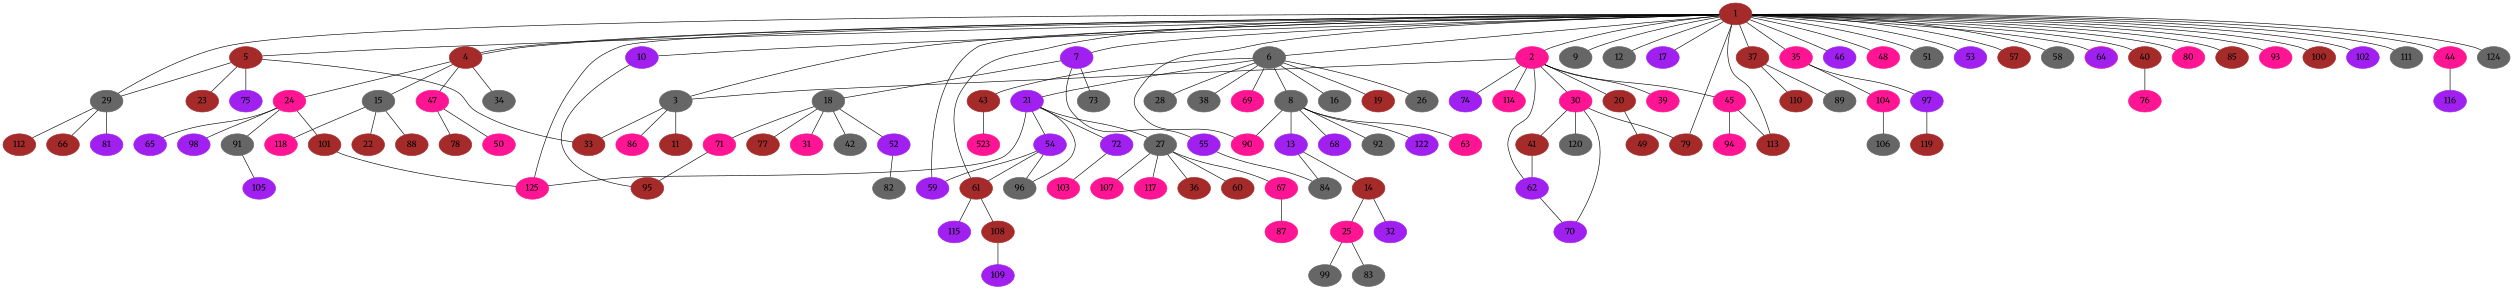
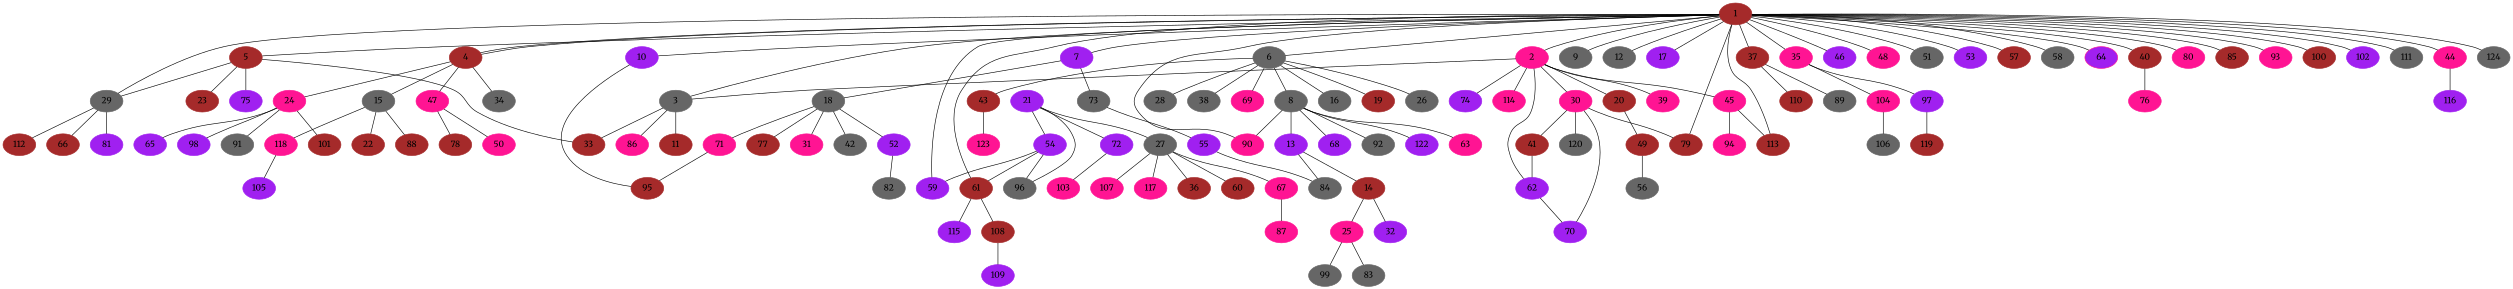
(1132, 79) -> none
(1106, 131) -> (1141, 120)
(983, 145) -> (983, 145)
(248, 167) -> (270, 167)
(532, 188) -> none
none -> (1642, 188)
